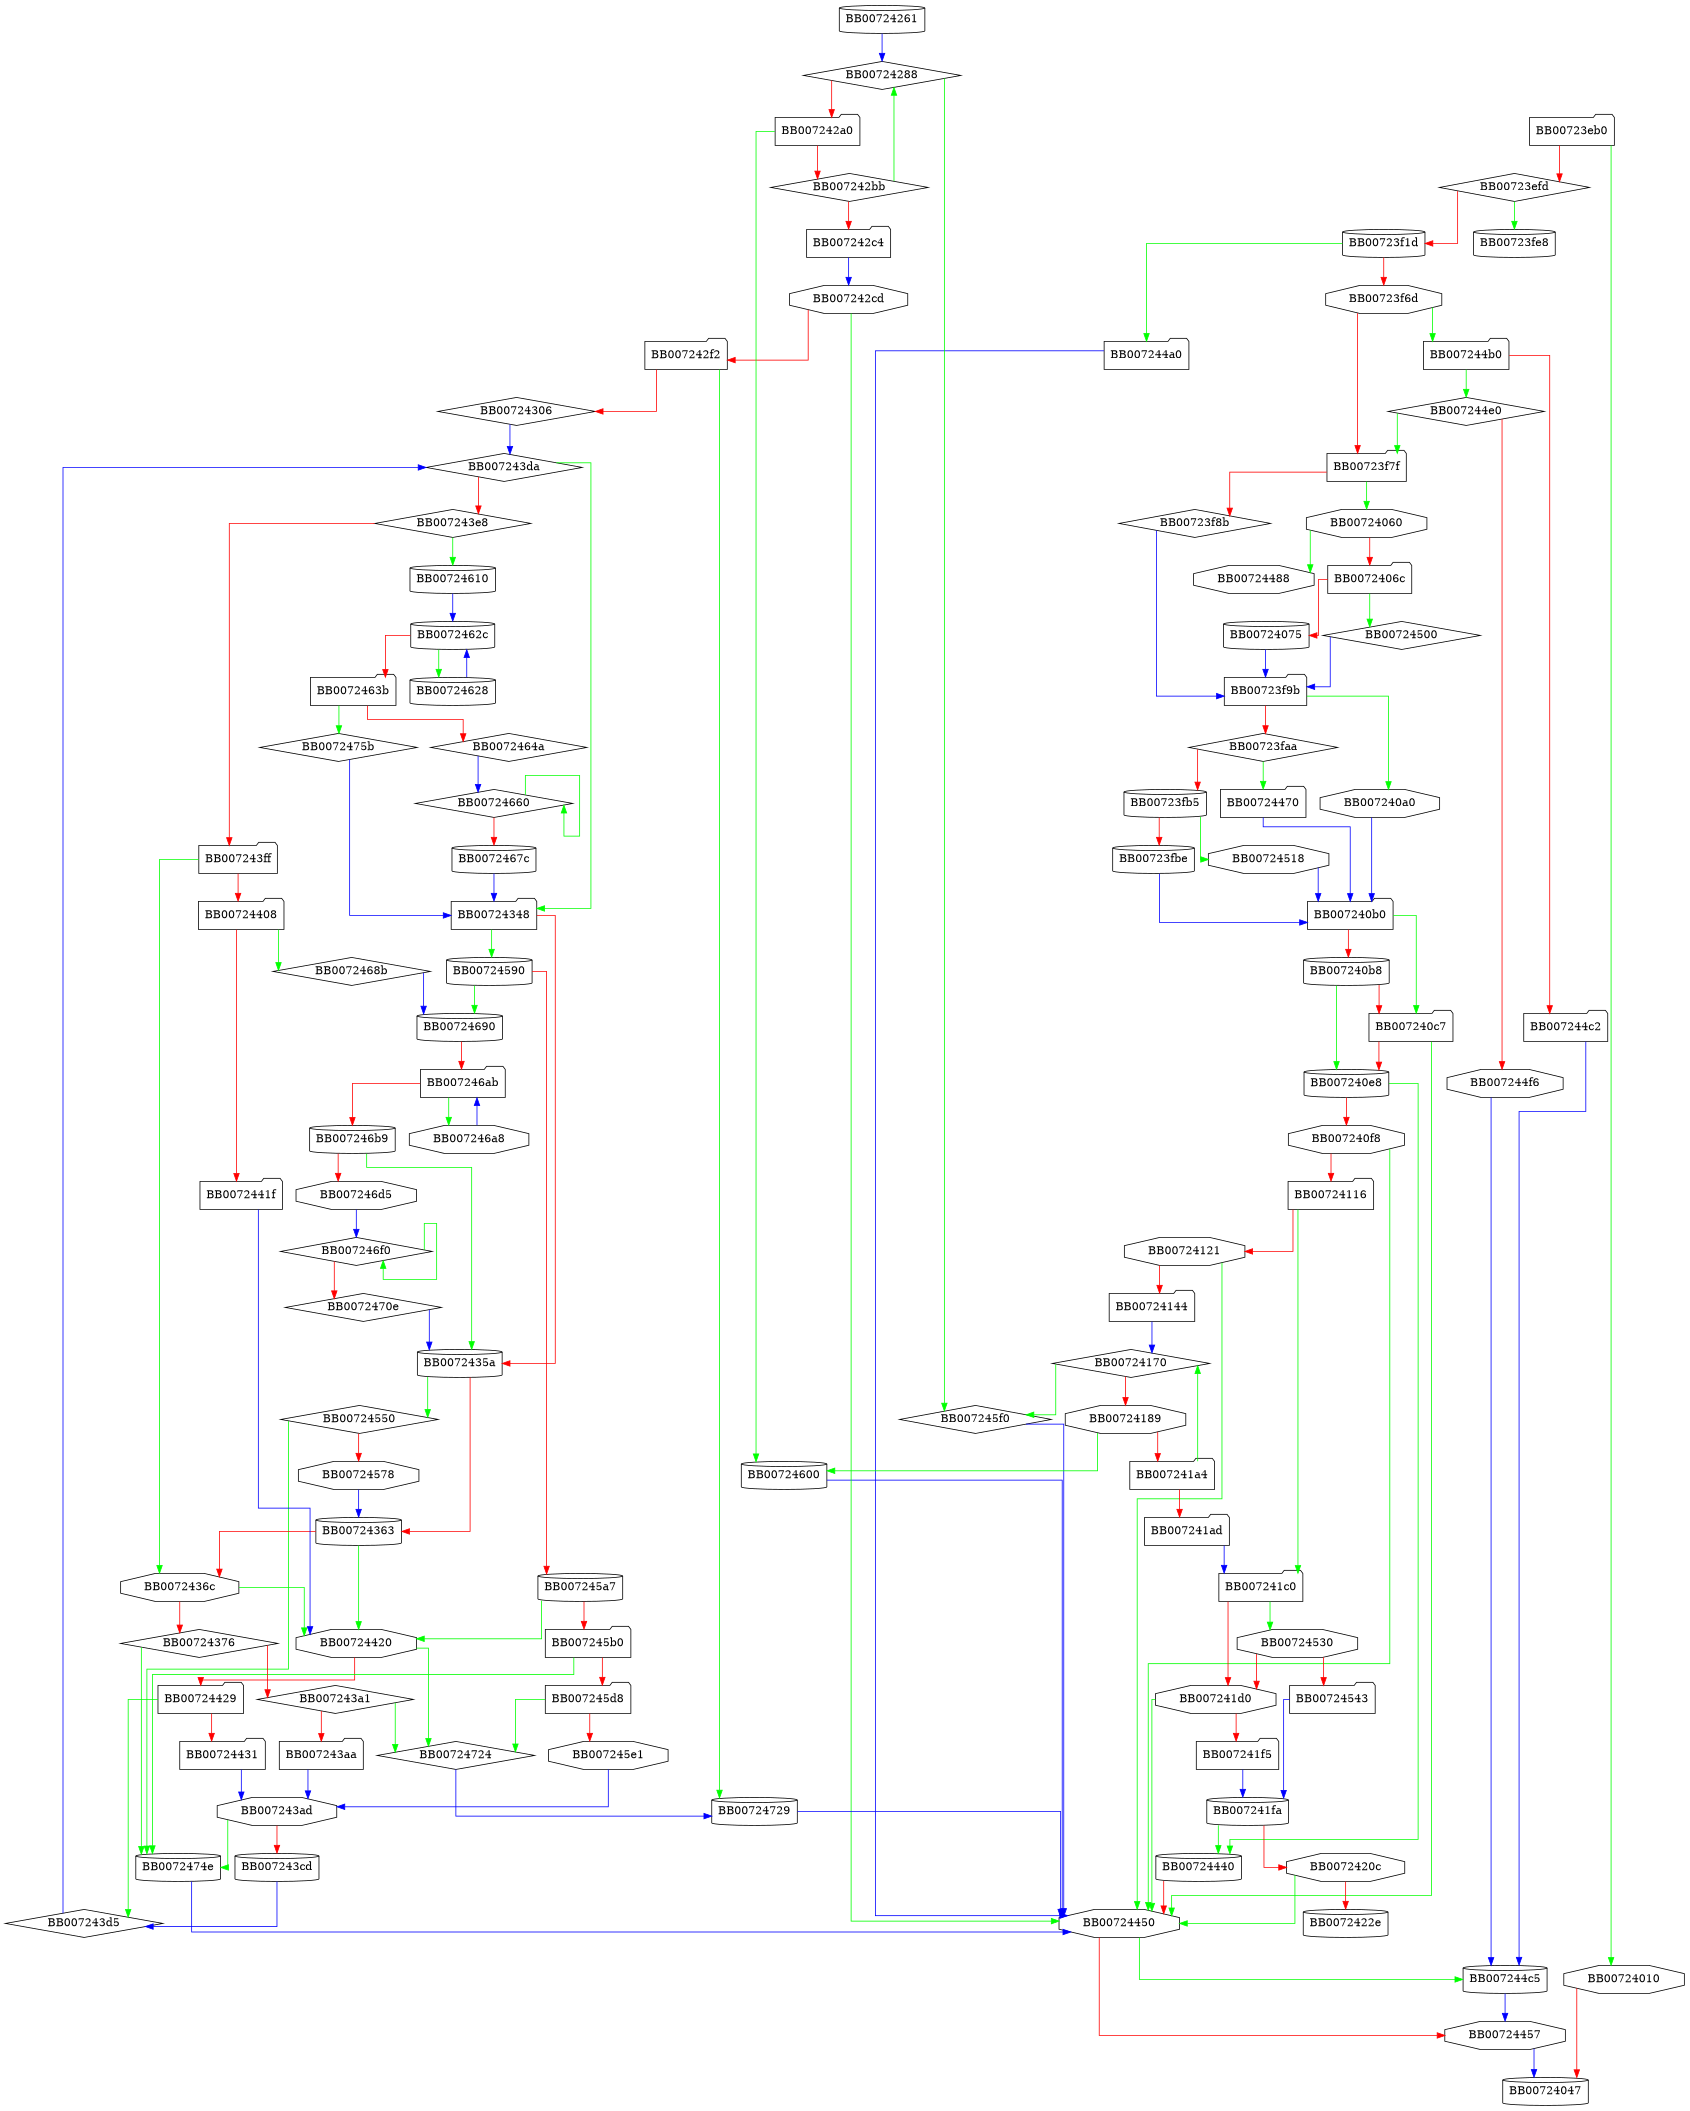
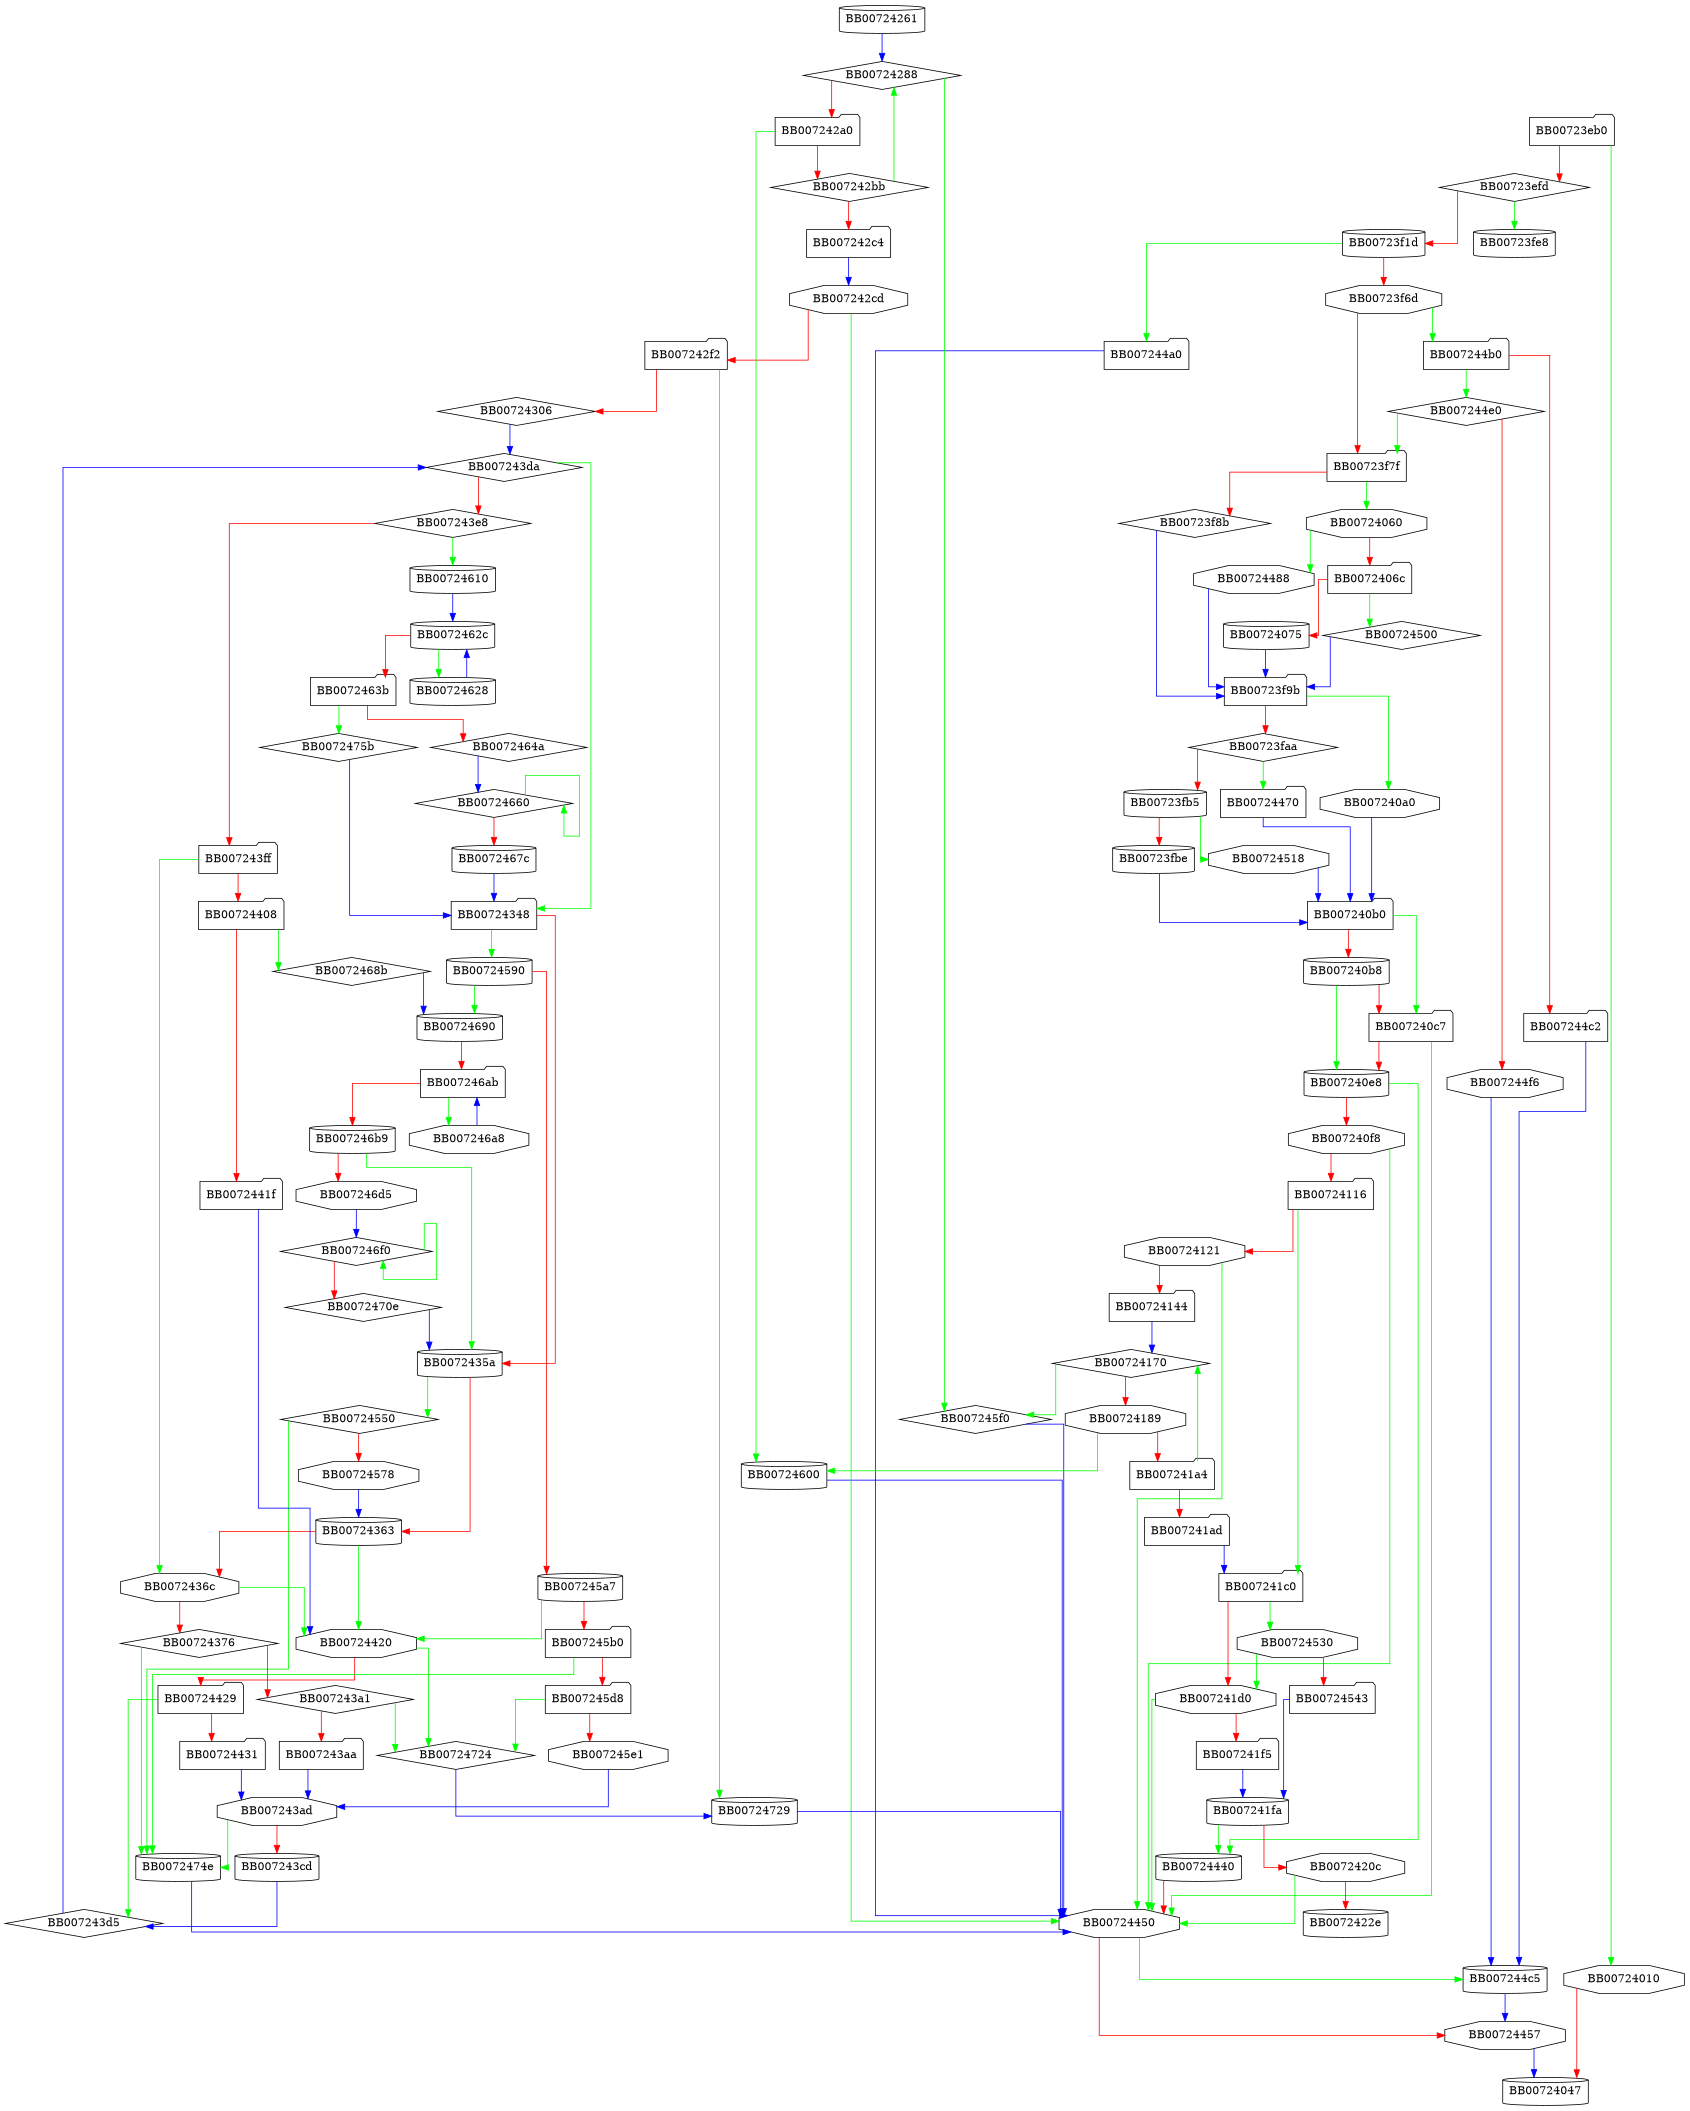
none -> (1209, 642)
(1257, 1669) -> (1257, 1669)
